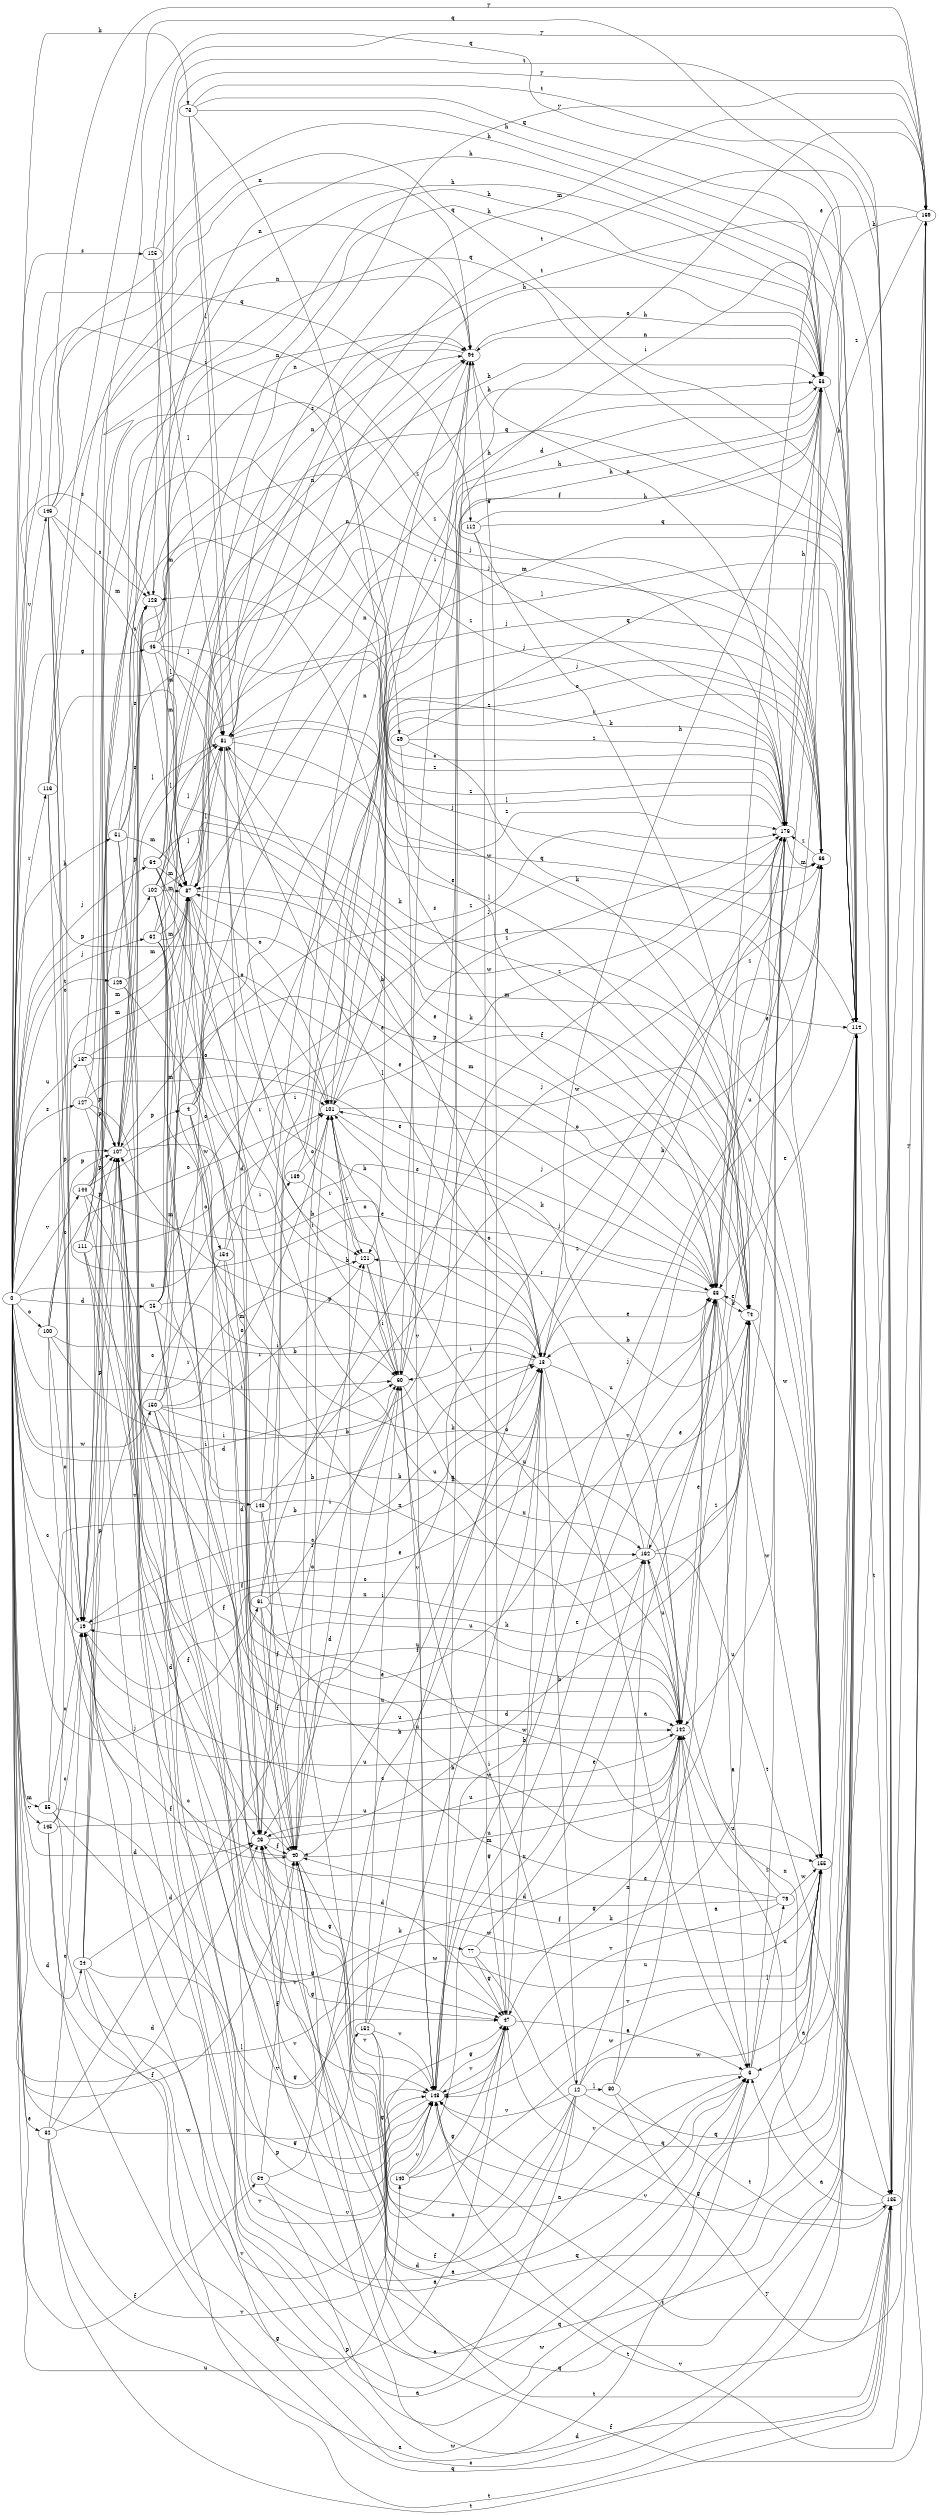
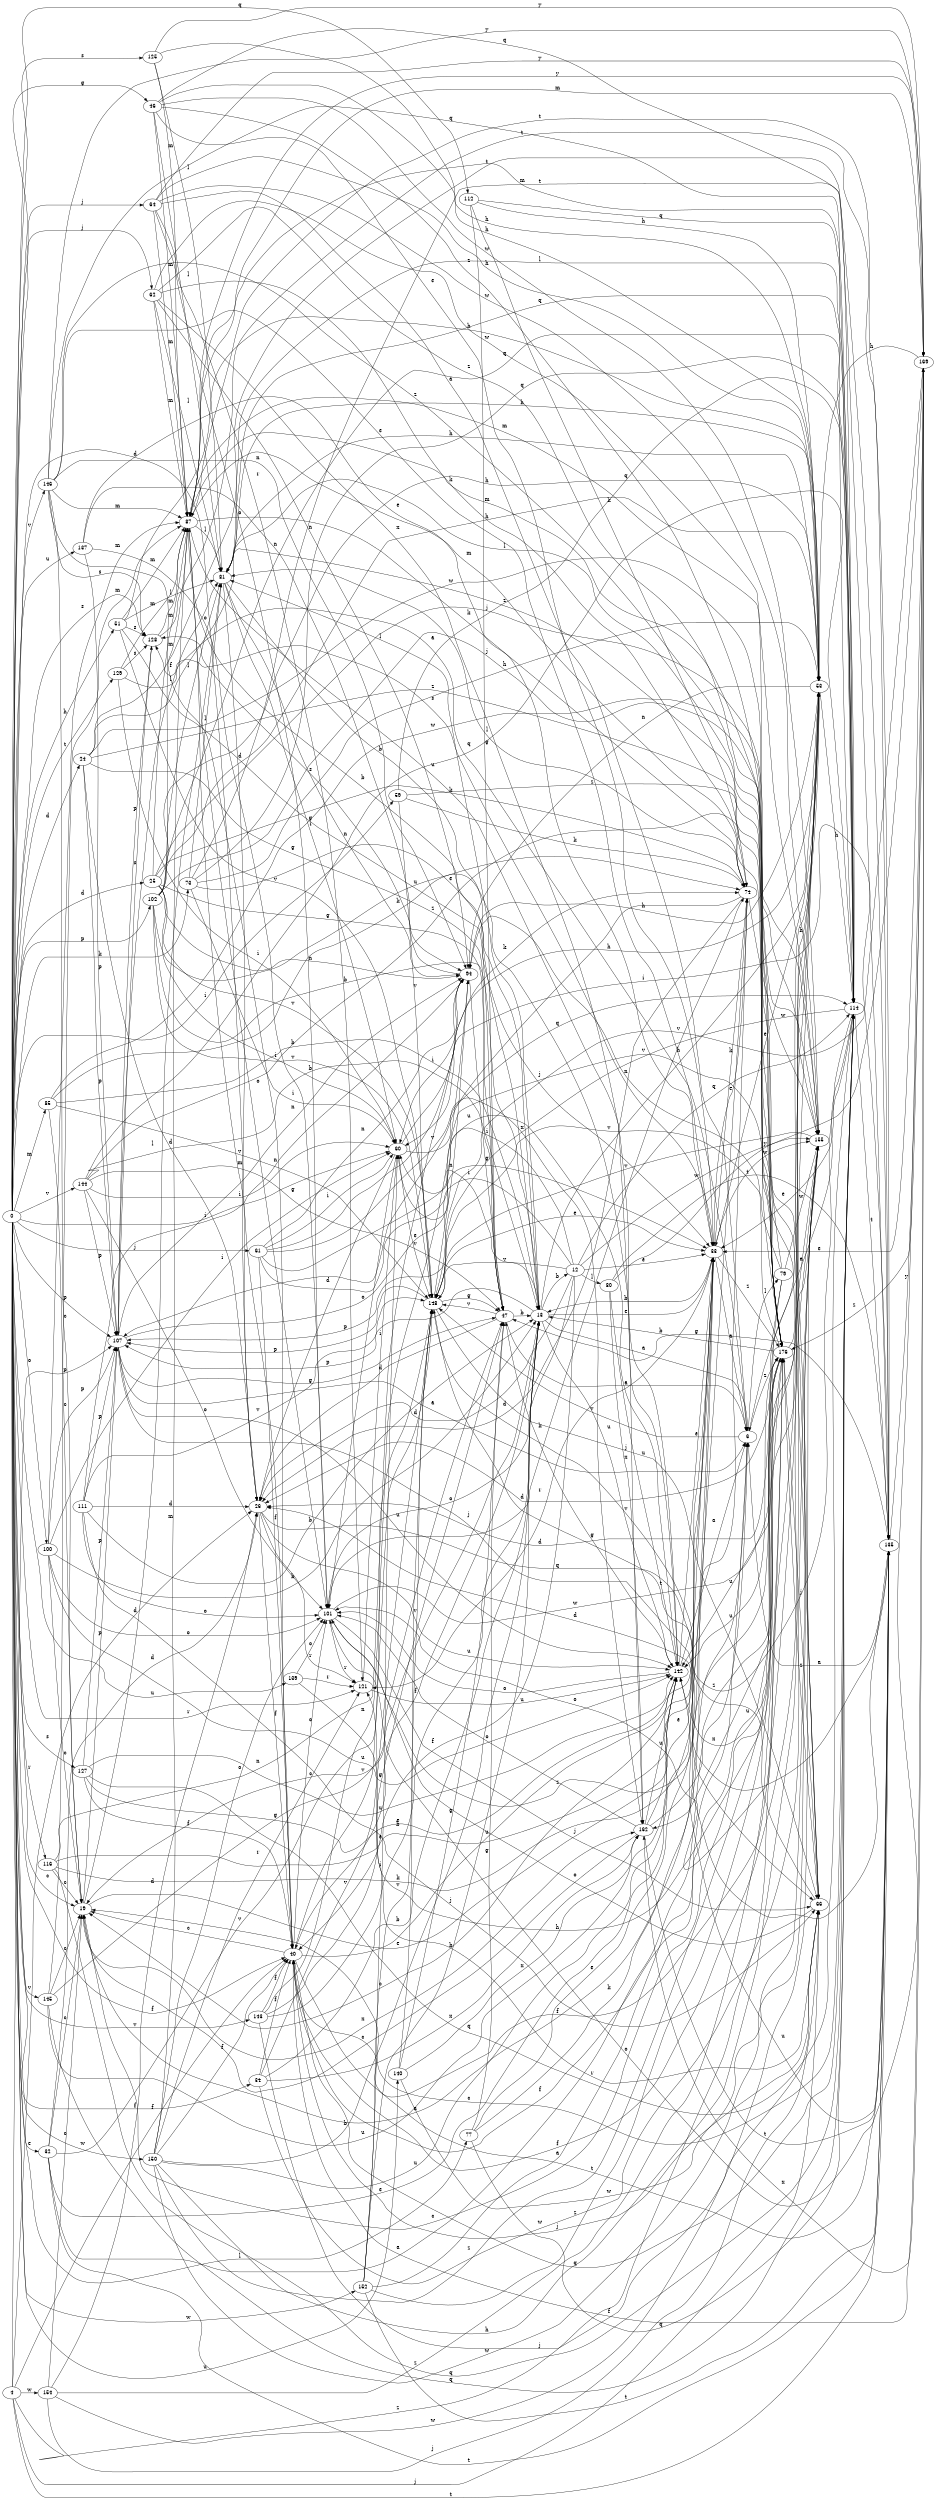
(803, 863) -> (801, 1593)
(435, 1038) -> (433, 1138)
(148, 1127) -> (15, 2002)
none -> (478, 2000)
